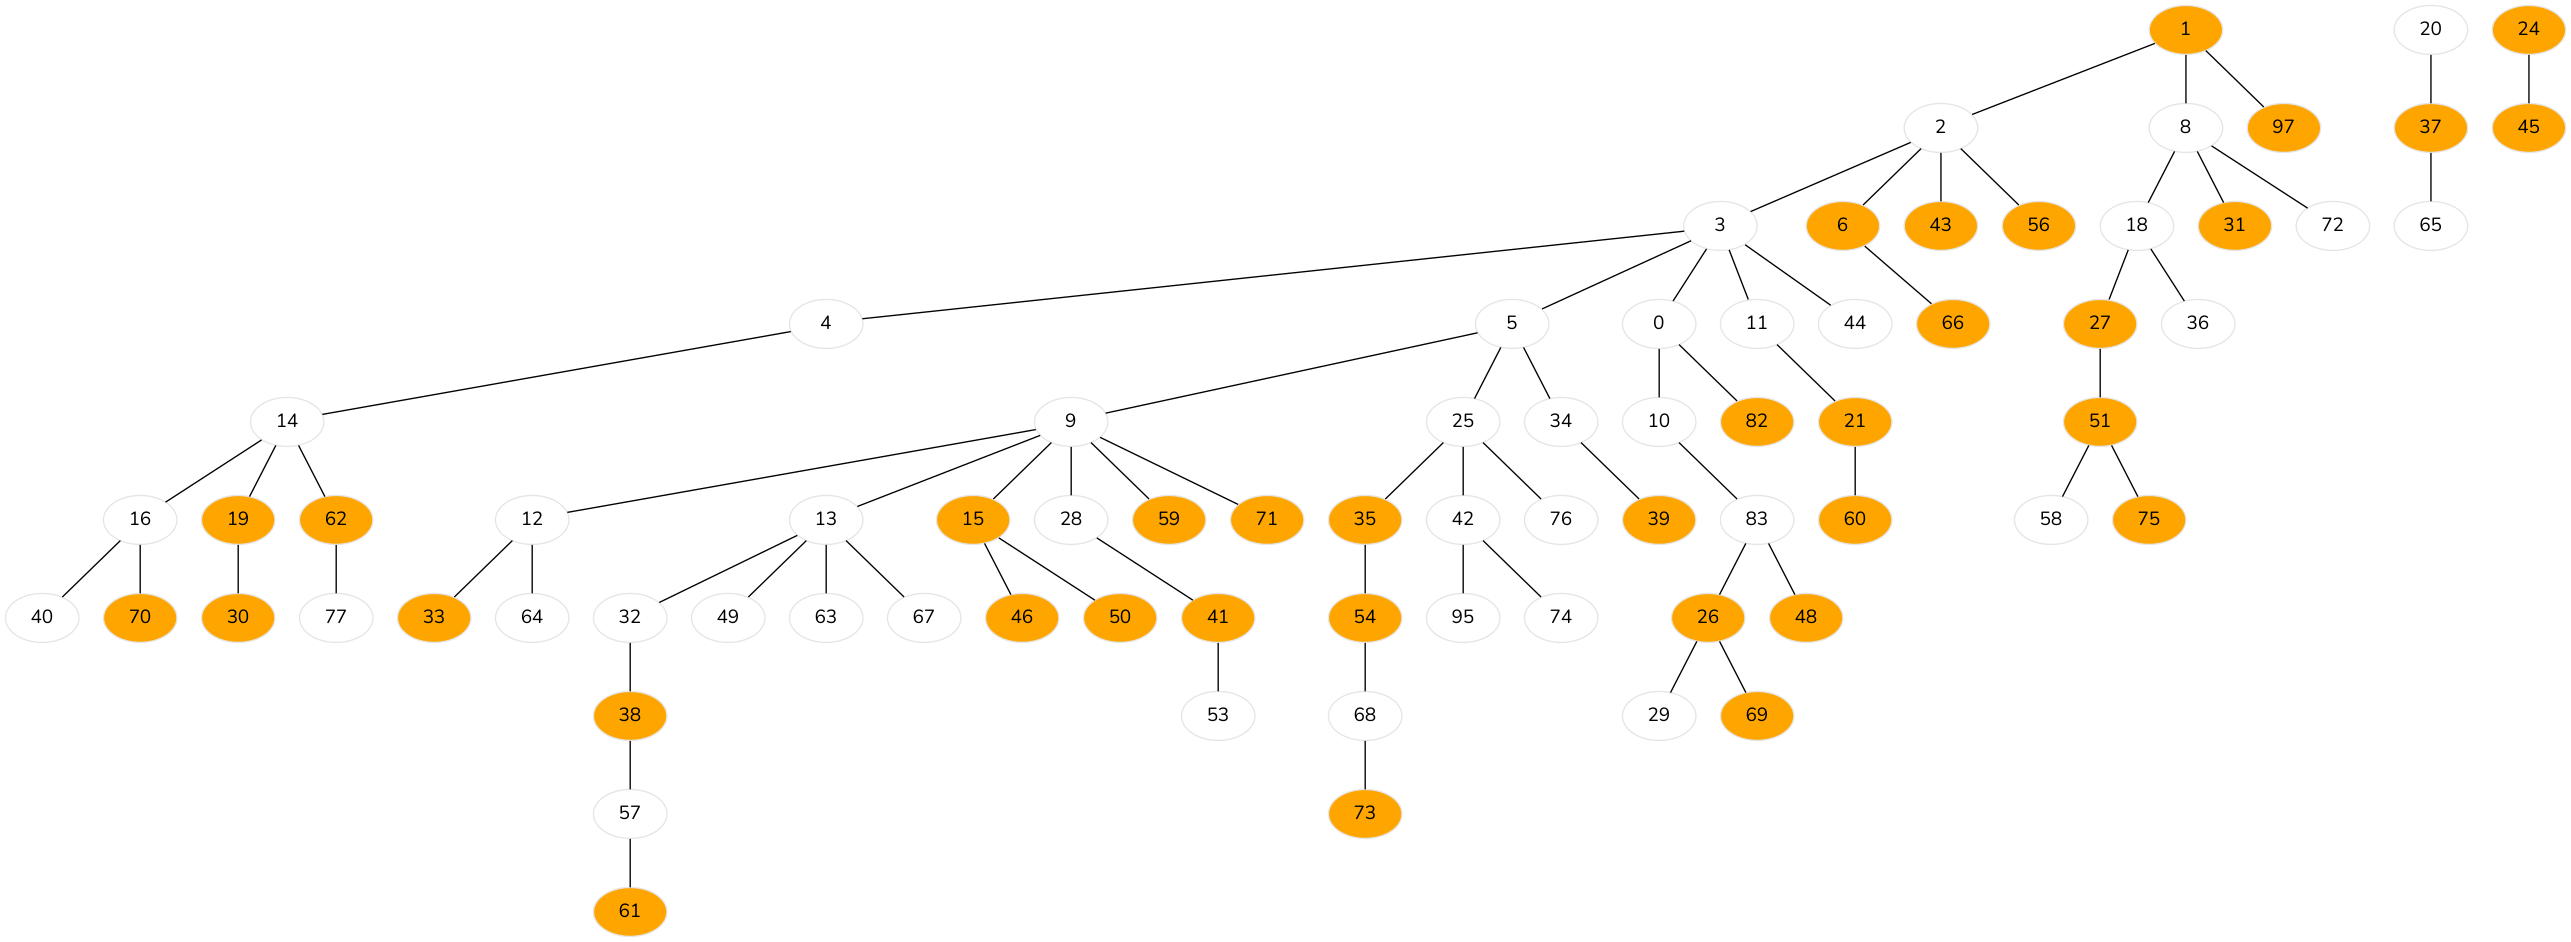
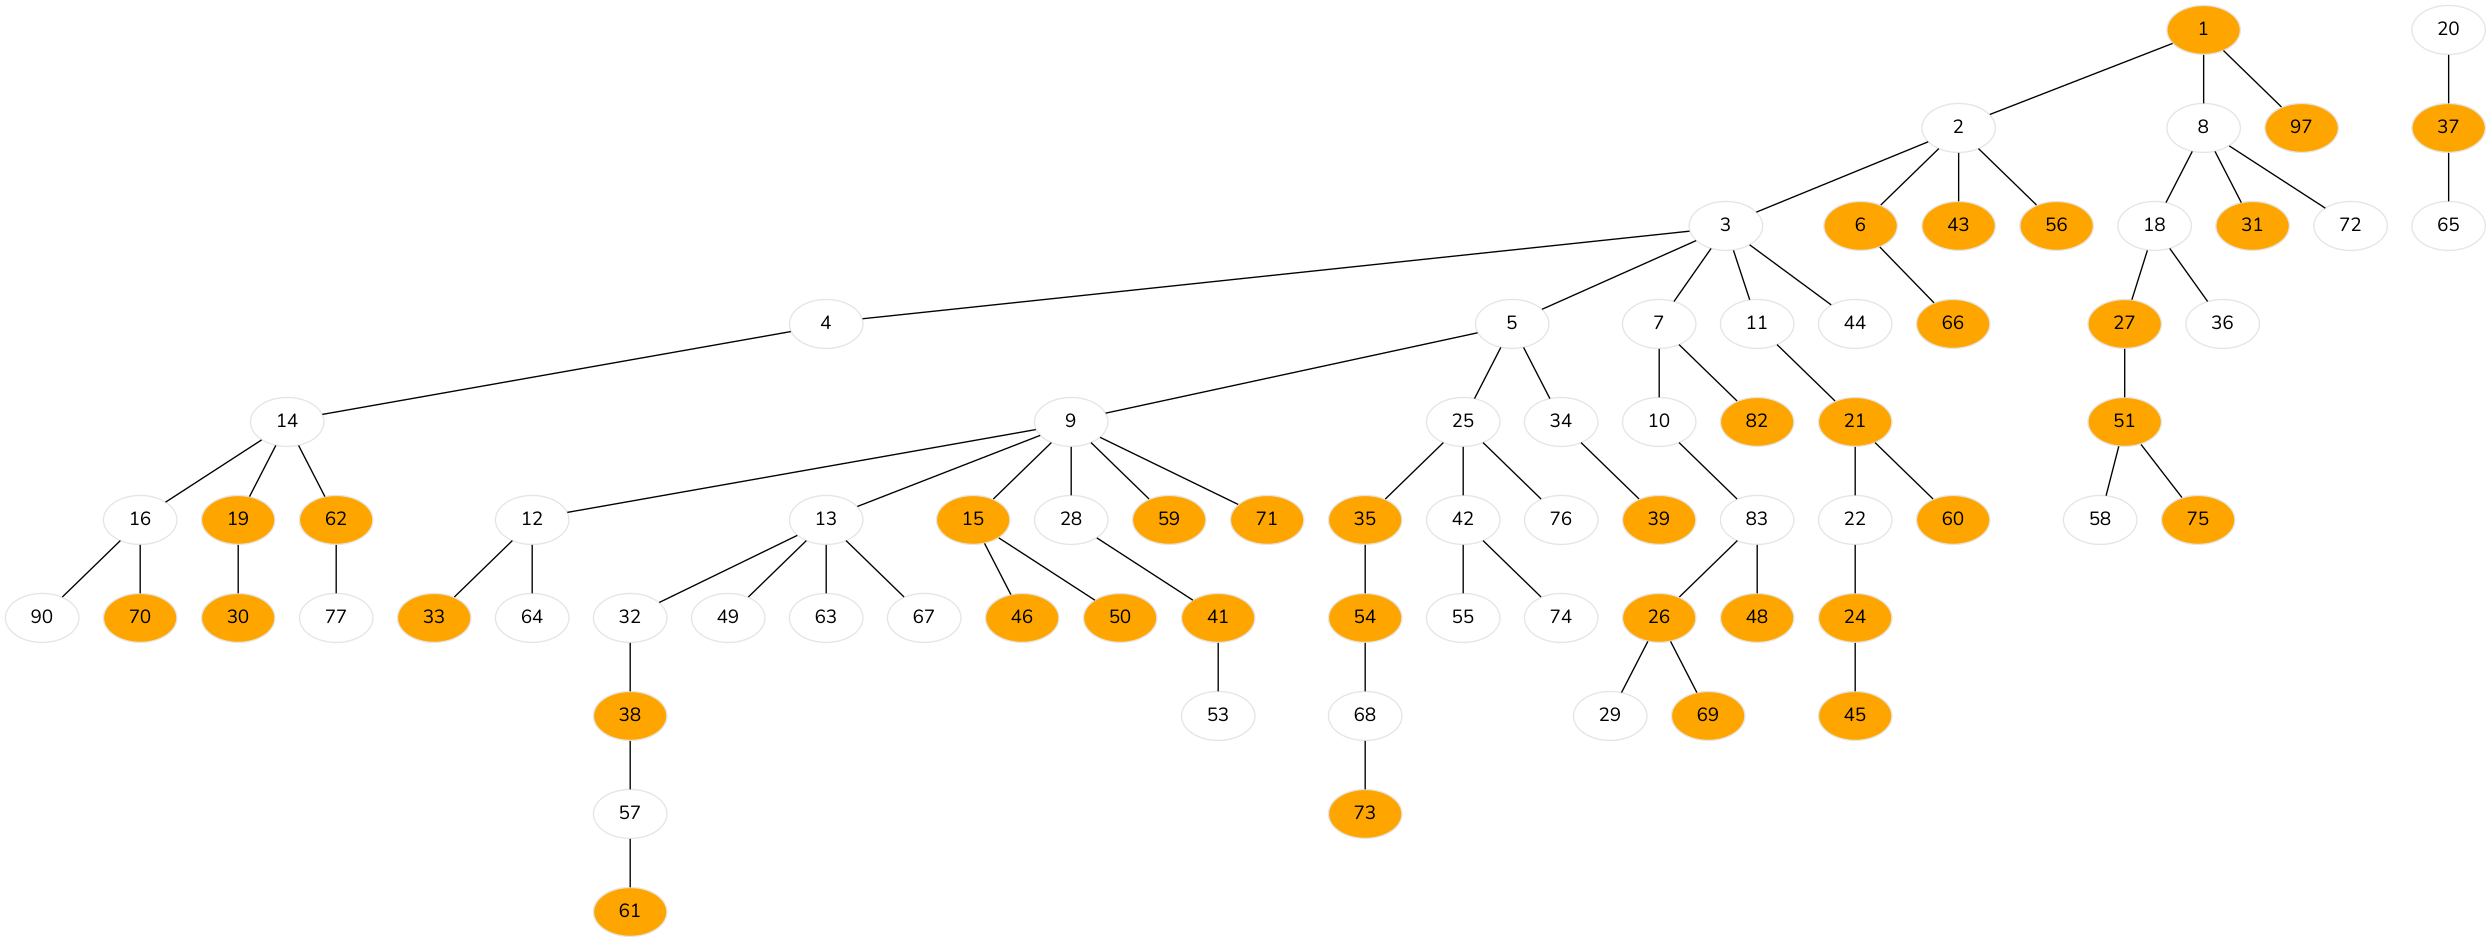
(1659, 324) -> (1659, 324)
none -> (1855, 520)
(42, 618) -> (42, 618)
(1463, 618) -> (1463, 618)
